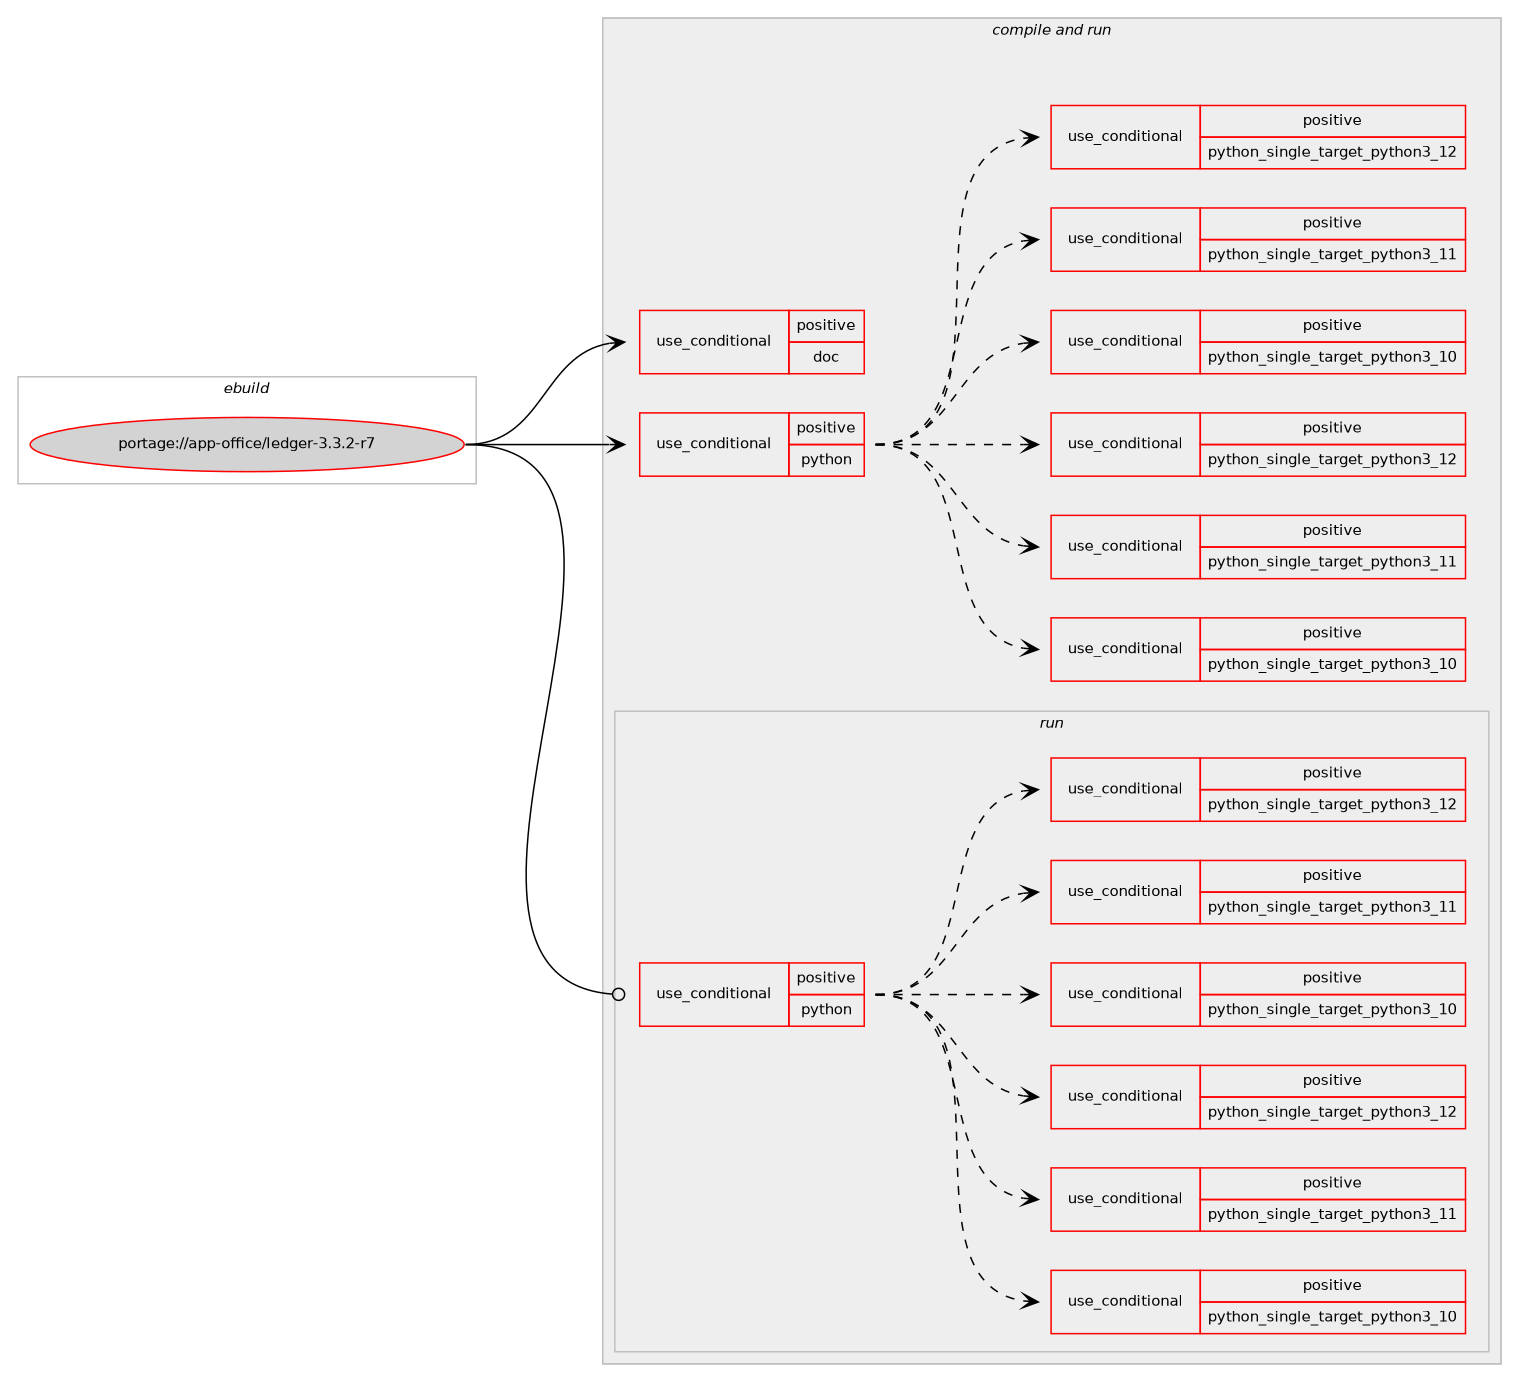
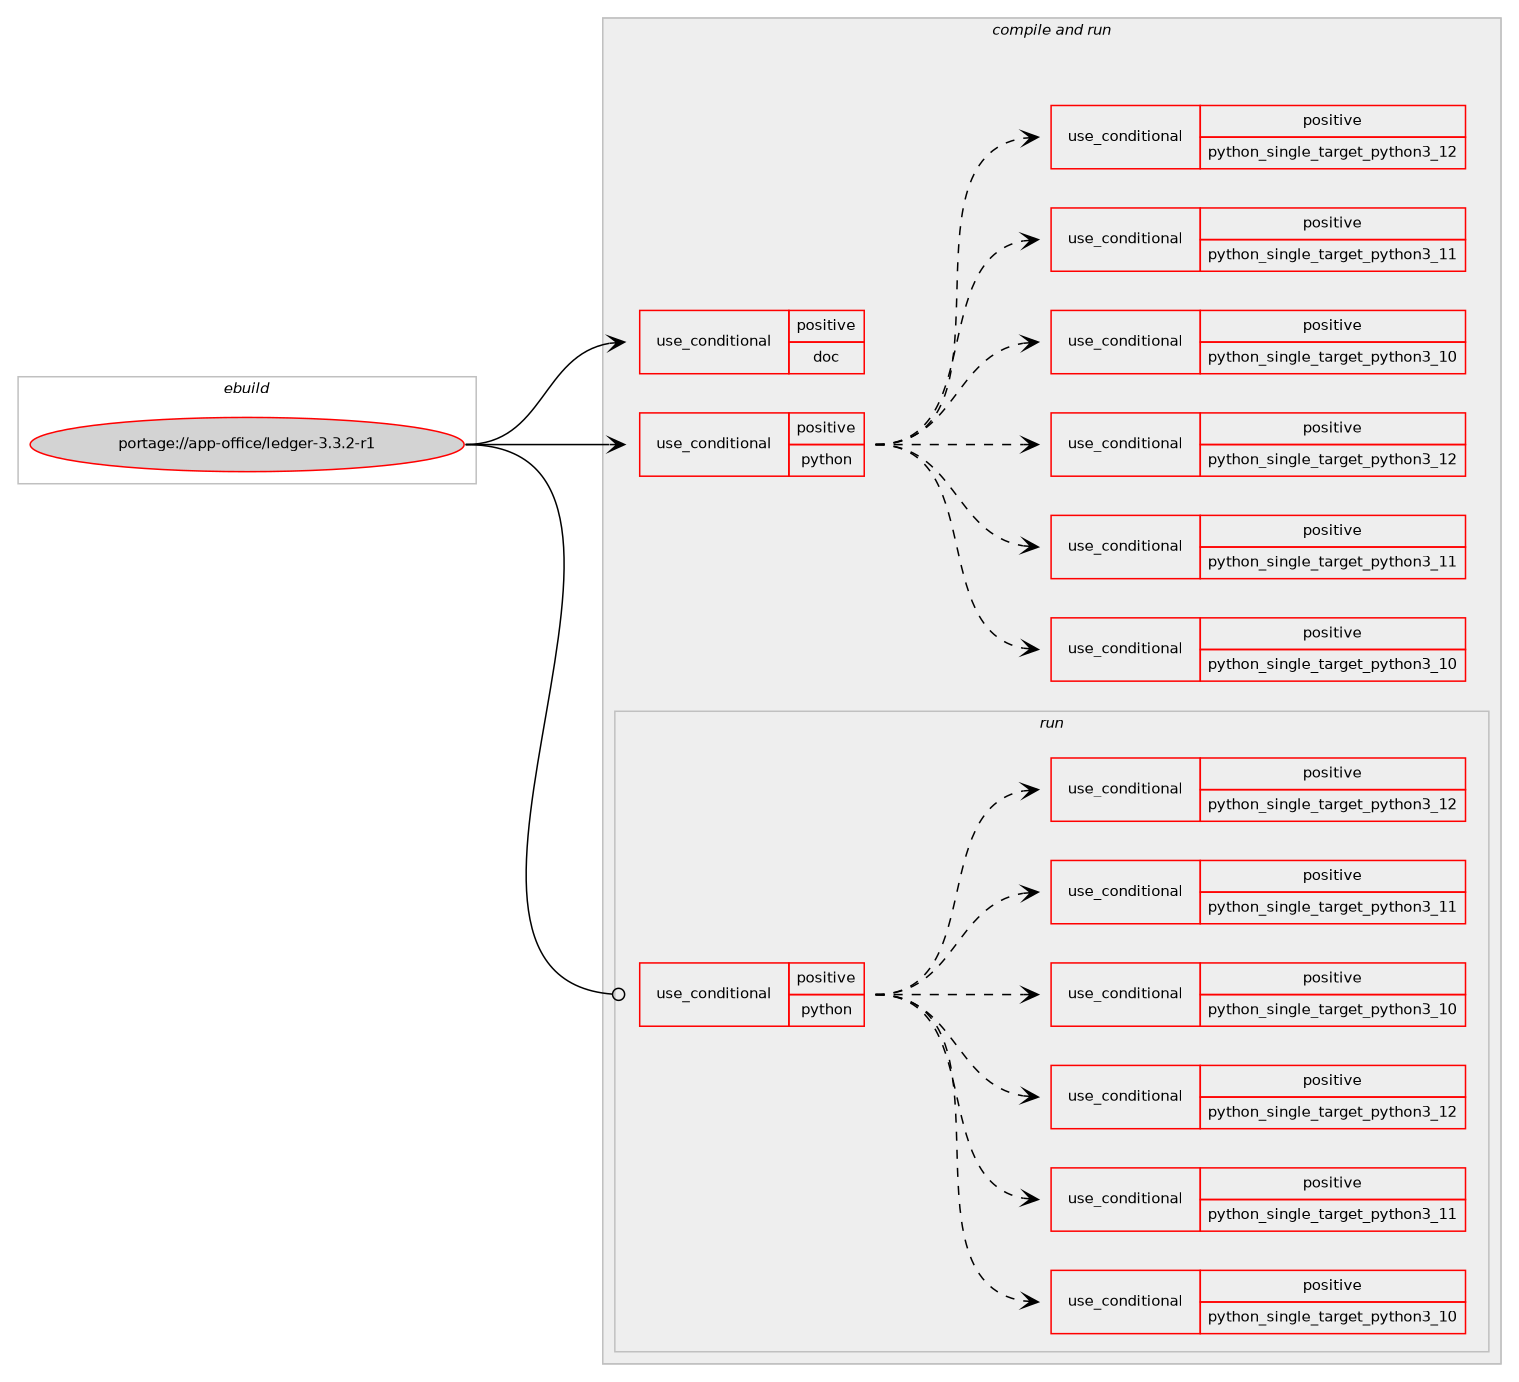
(247, 445) -> (247, 445)
